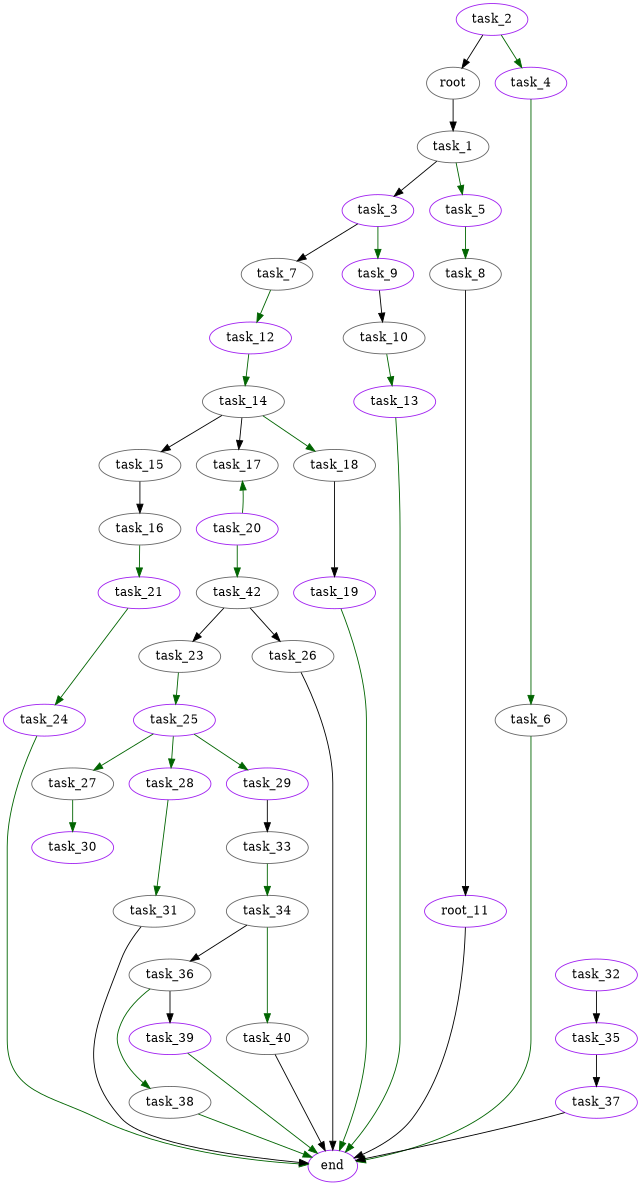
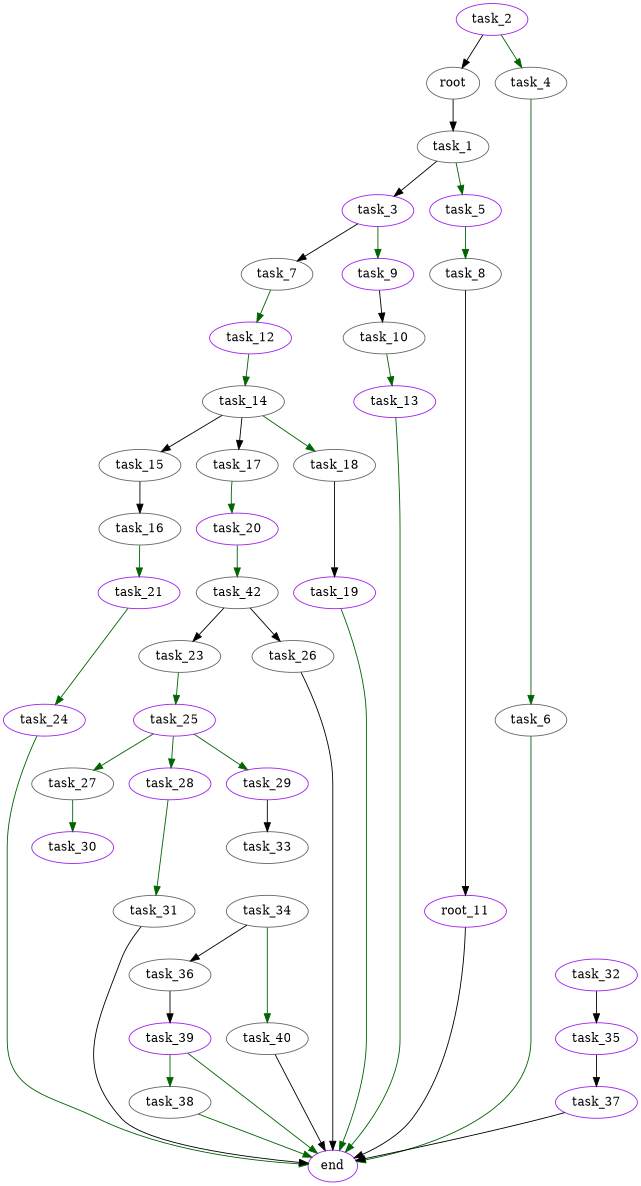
(531, 83) -> (531, 83)
(243, 502) -> (231, 493)
(267, 875) -> none
(118, 1034) -> (170, 1066)
